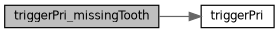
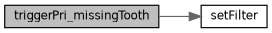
(238, 16) -> (234, 16)
